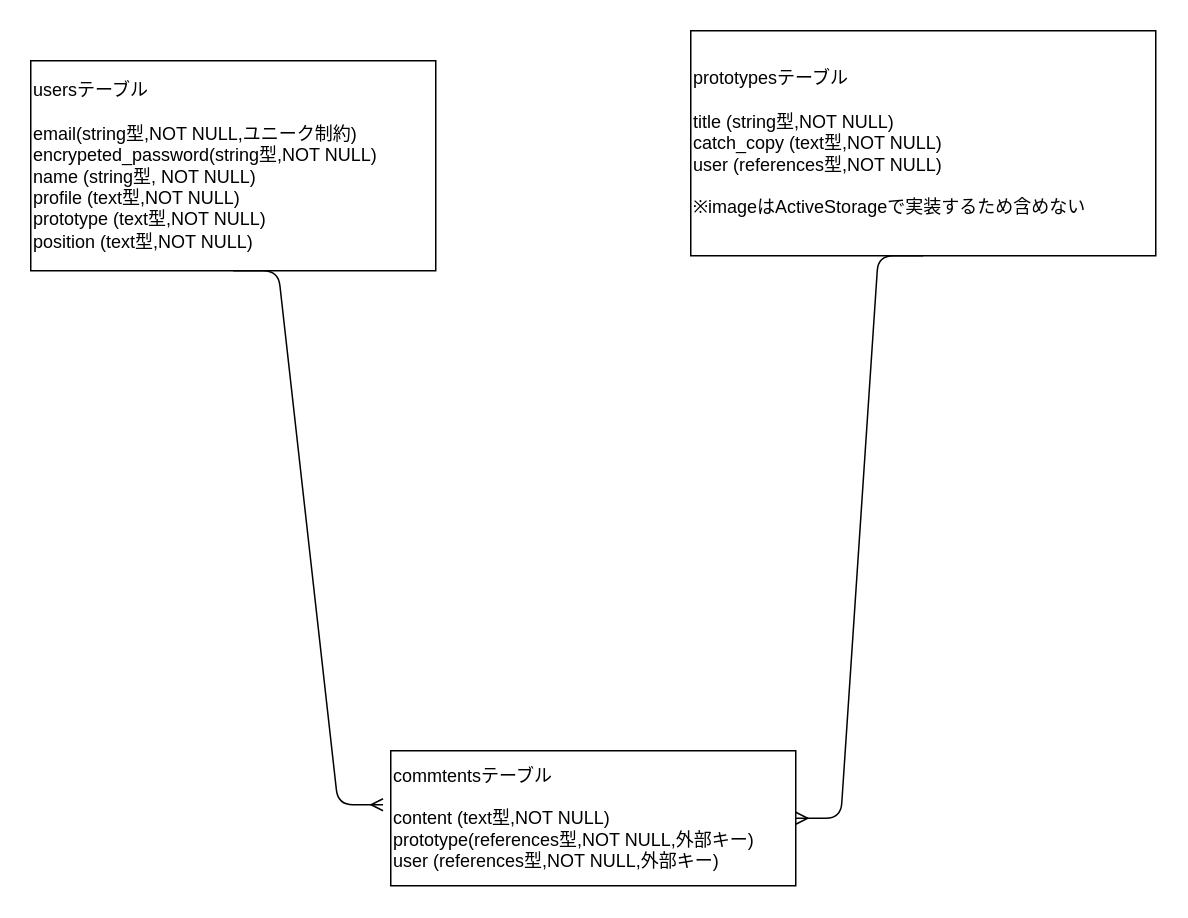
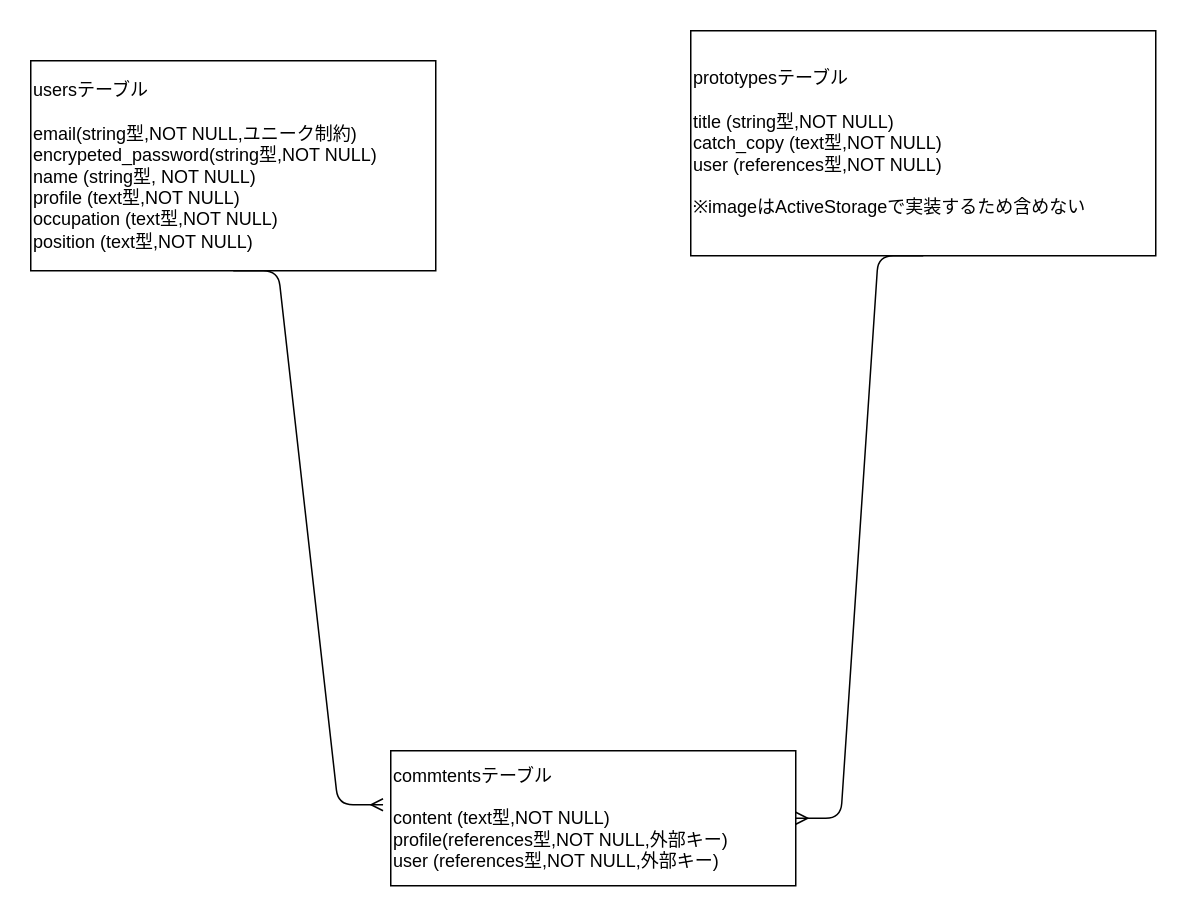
(217, 166) -> (217, 166)
(588, 818) -> (573, 818)
